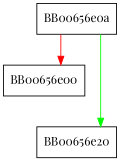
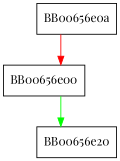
(101, 76) -> (61, 107)
